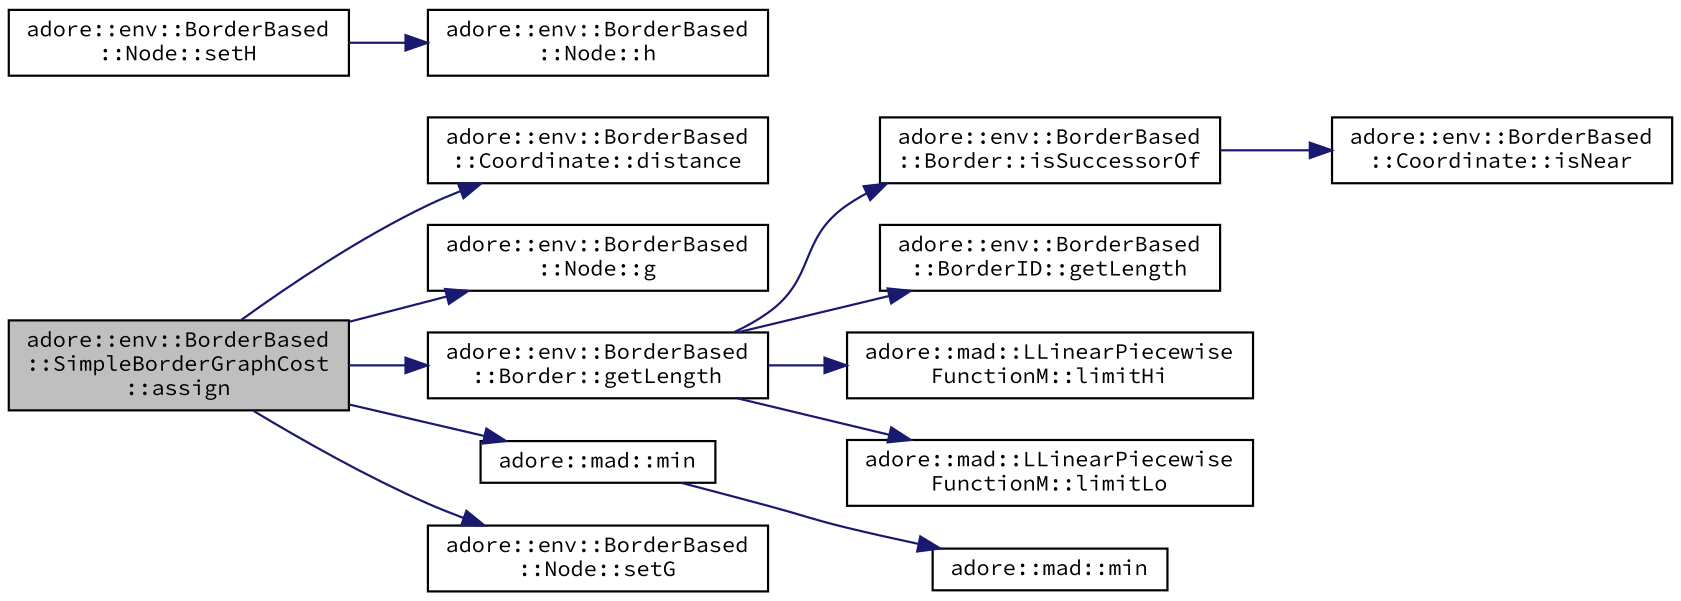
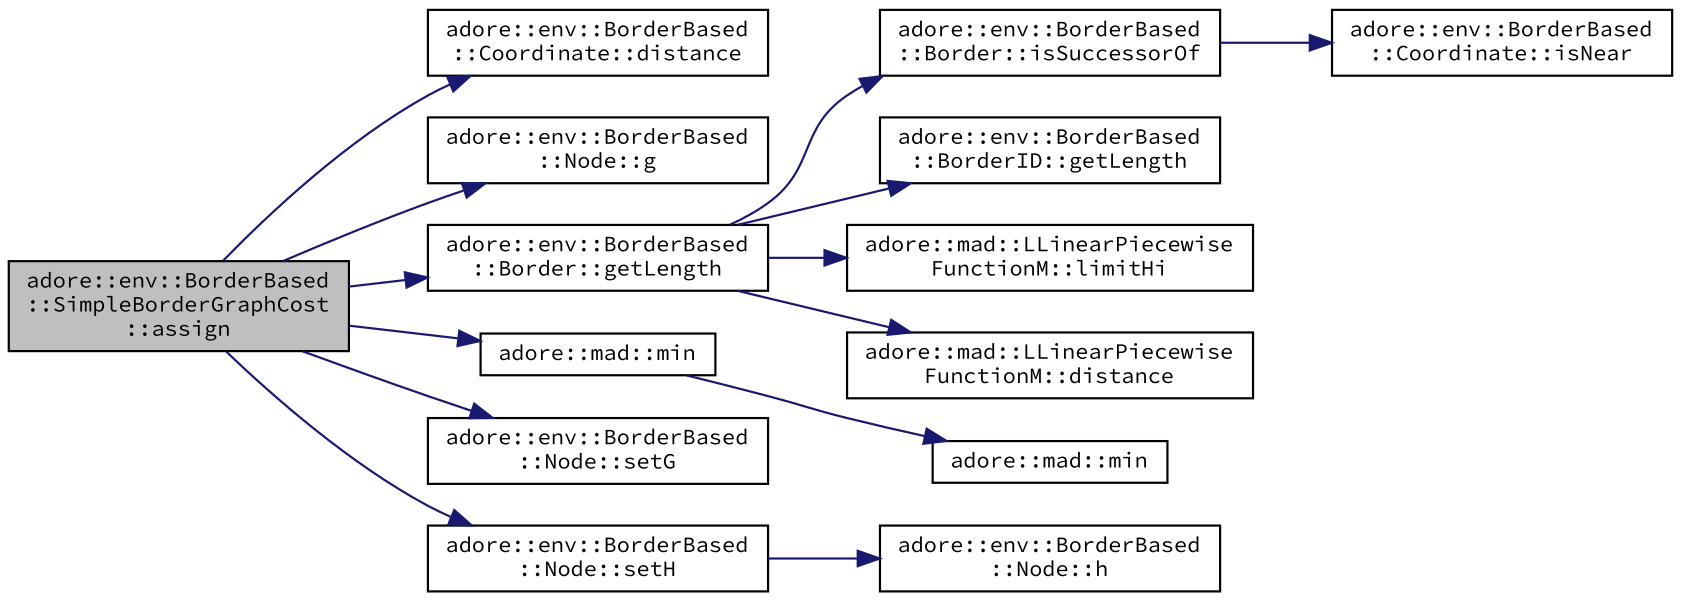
none -> (332, 443)
(1050, 473) -> (1050, 365)
